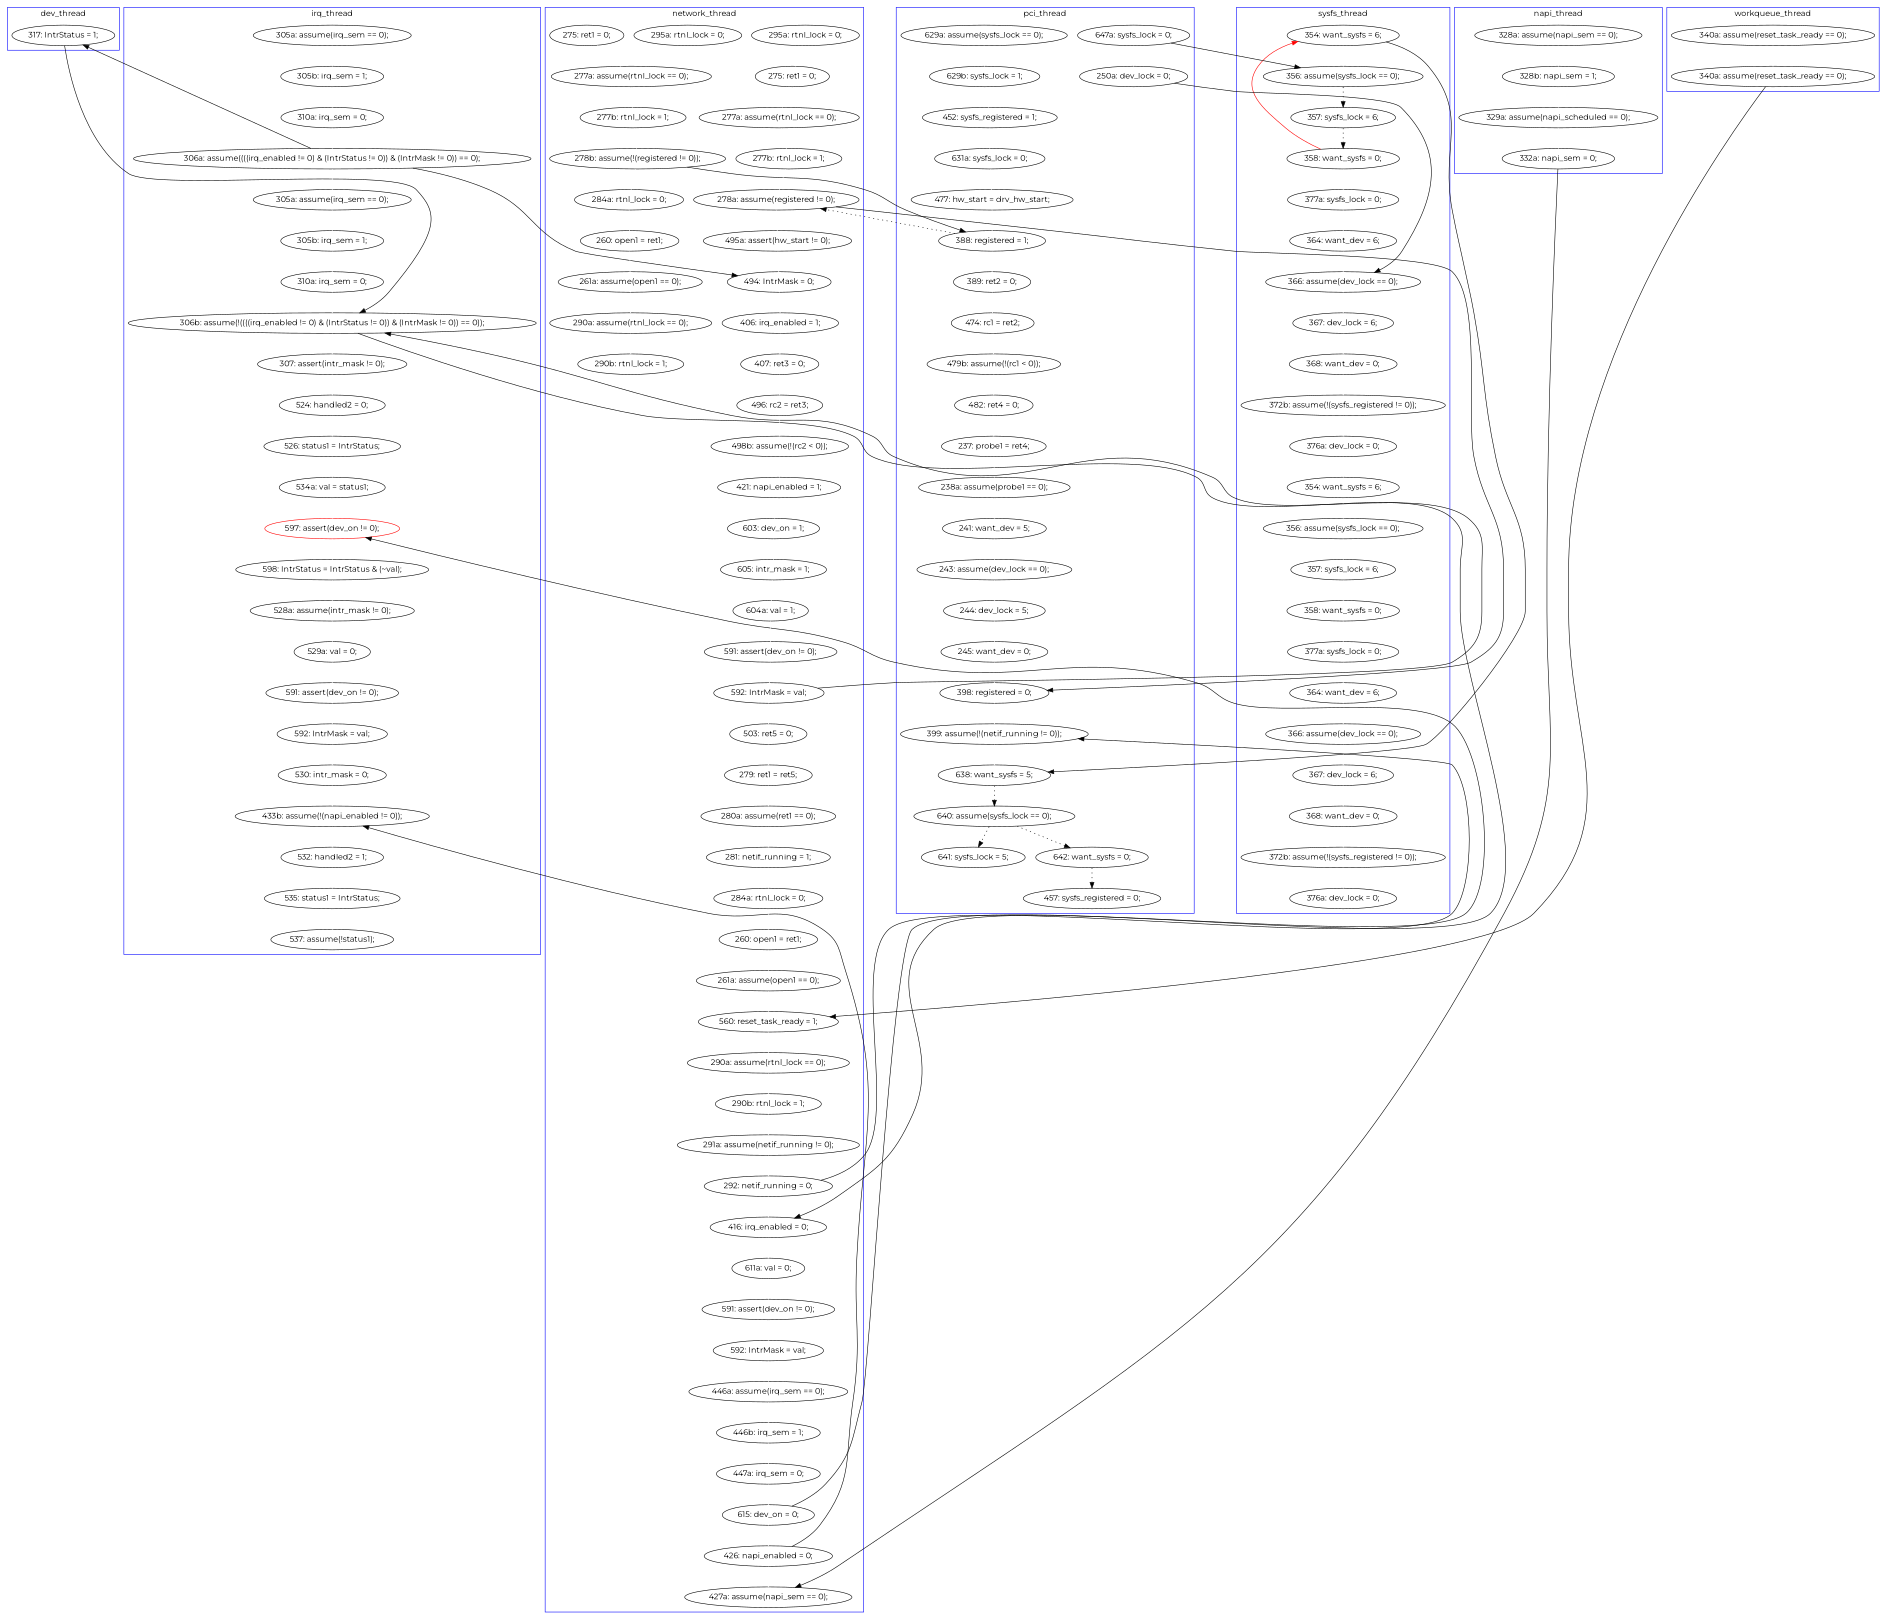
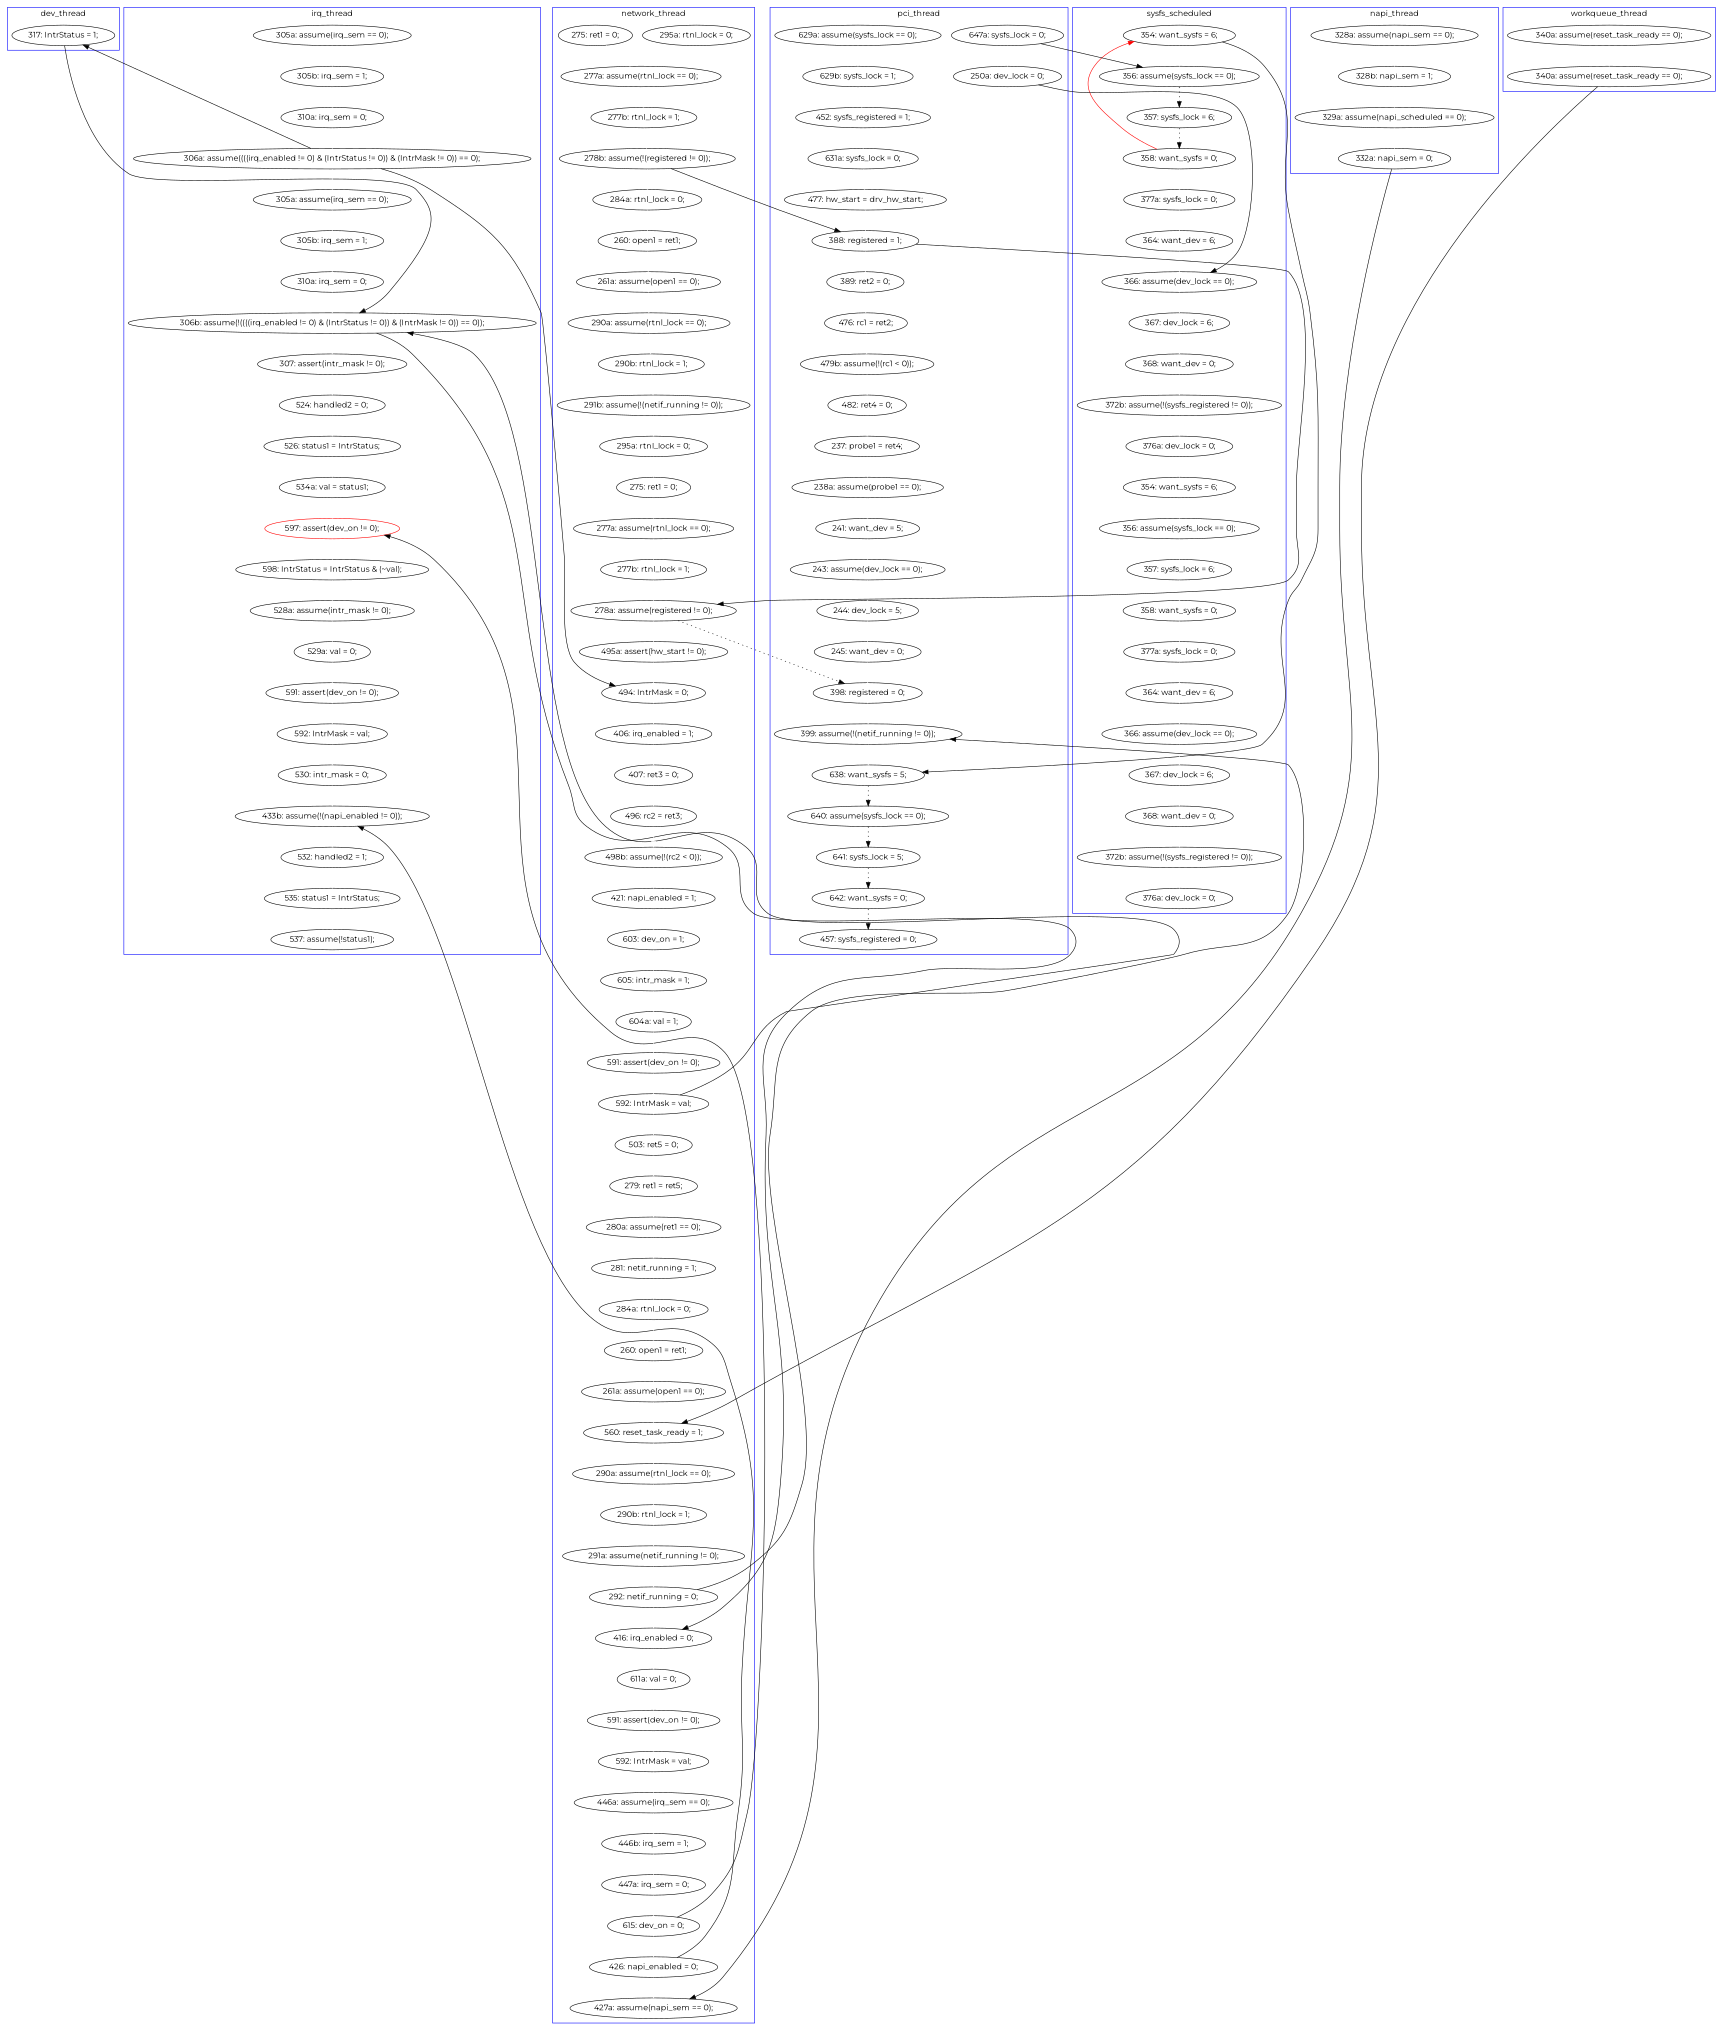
(1343, 14) -> (1179, 14)
(891, 222) -> (1296, 522)
(993, 323) -> (866, 323)
(1471, 374) -> (759, 651)
none -> (654, 405)
(1041, 836) -> (868, 875)
